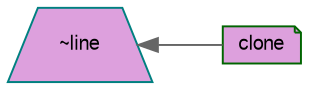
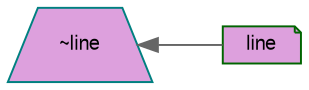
(262, 45) -> (262, 45)
